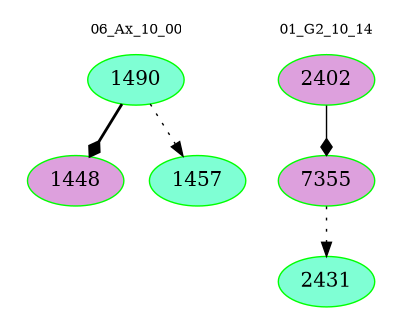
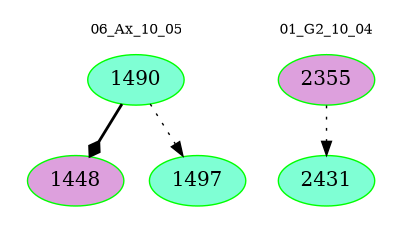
(137, 30) -> (137, 30)
(327, 30) -> (327, 30)
(327, 80) -> none
(198, 181) -> (198, 181)
(327, 181) -> (327, 80)
